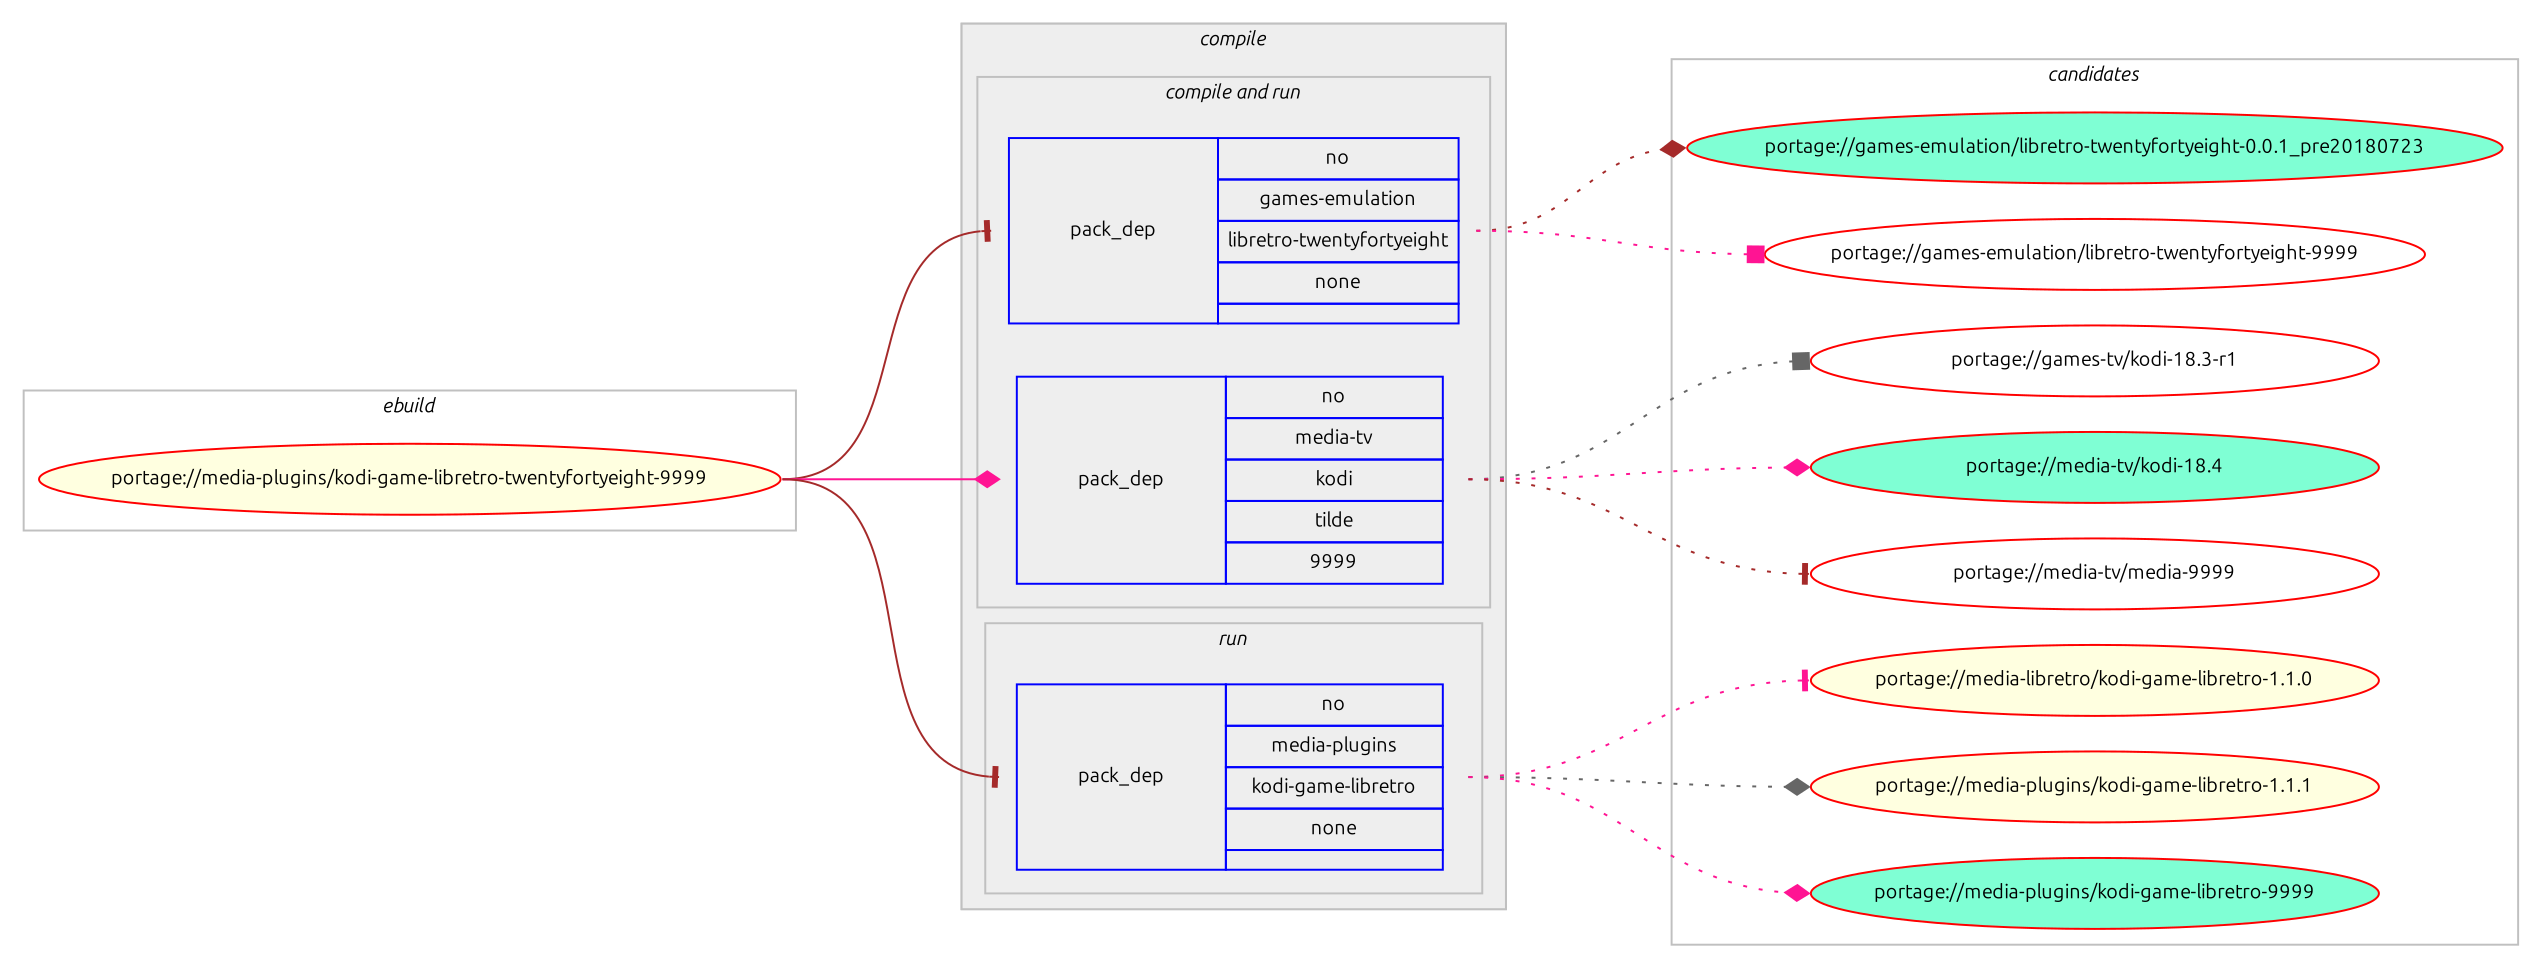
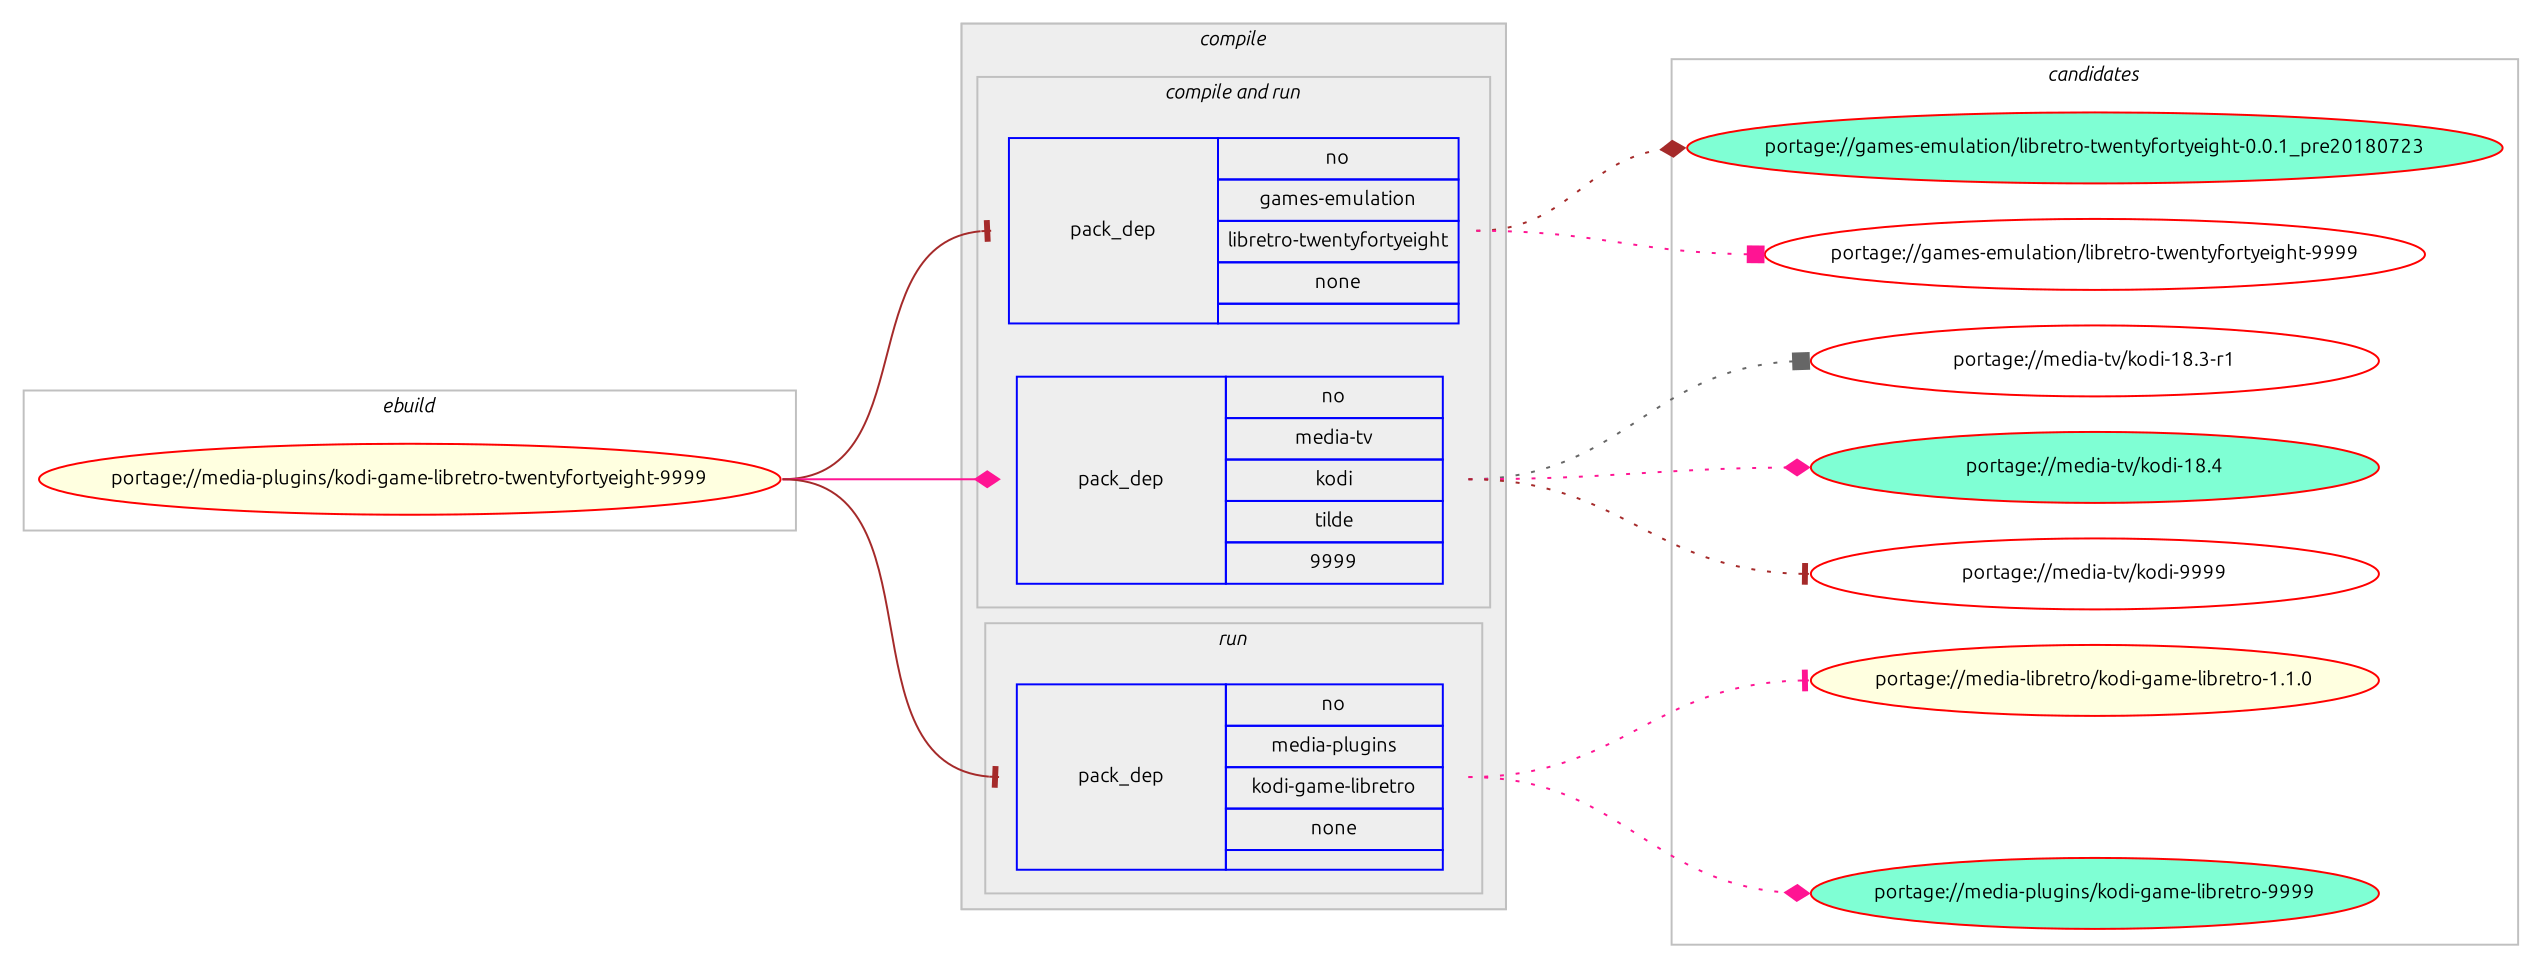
(2095, 361) -> (2095, 361)
(2095, 574) -> (2095, 574)
(2095, 787) -> none
